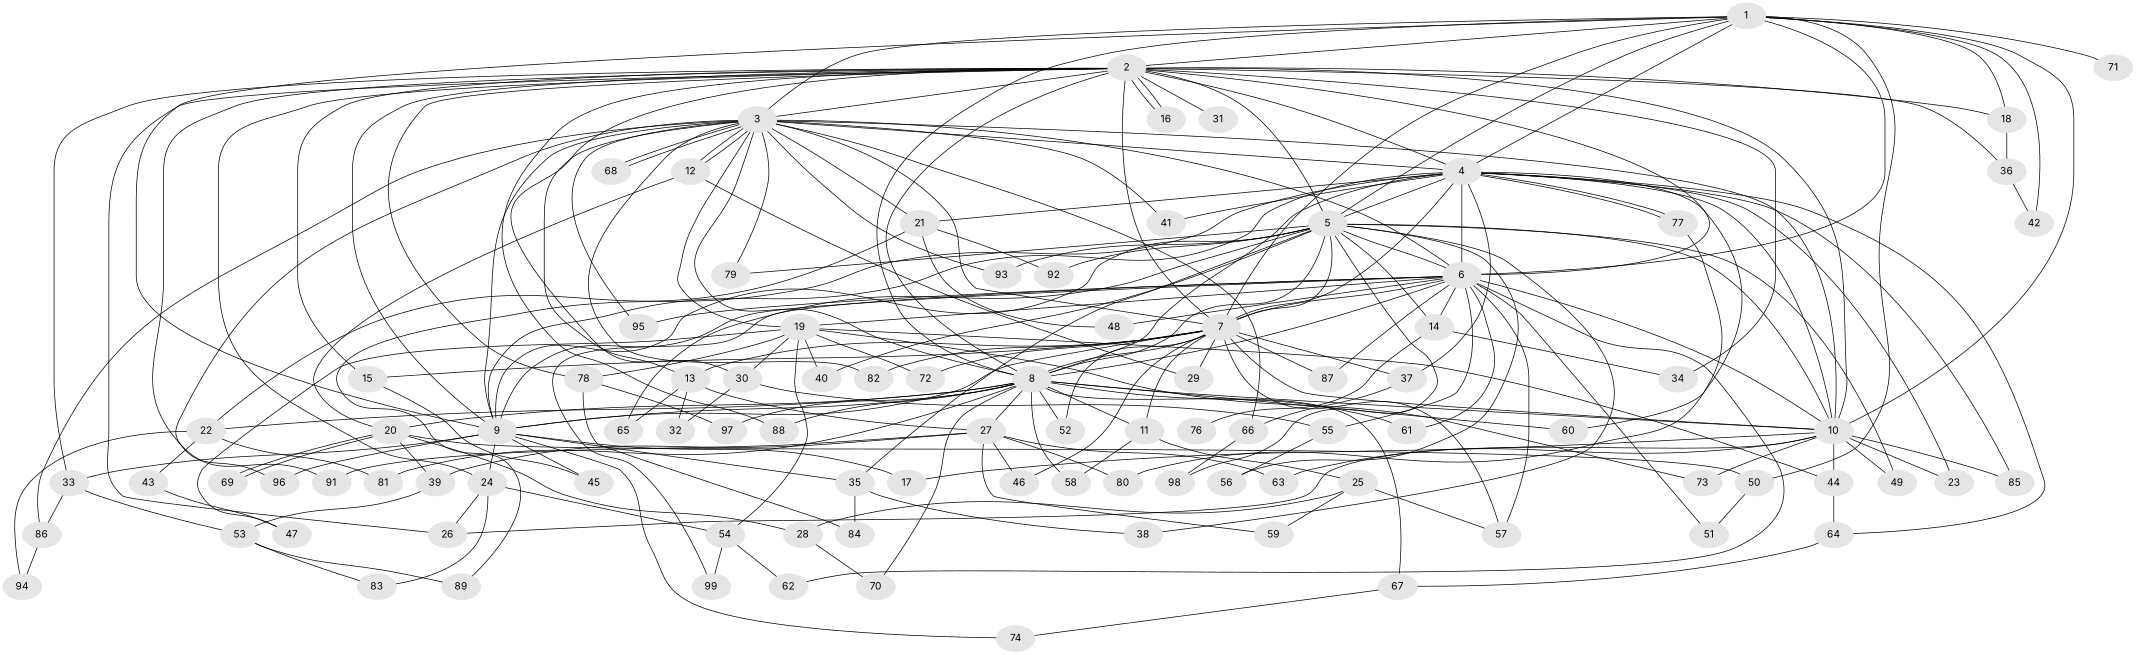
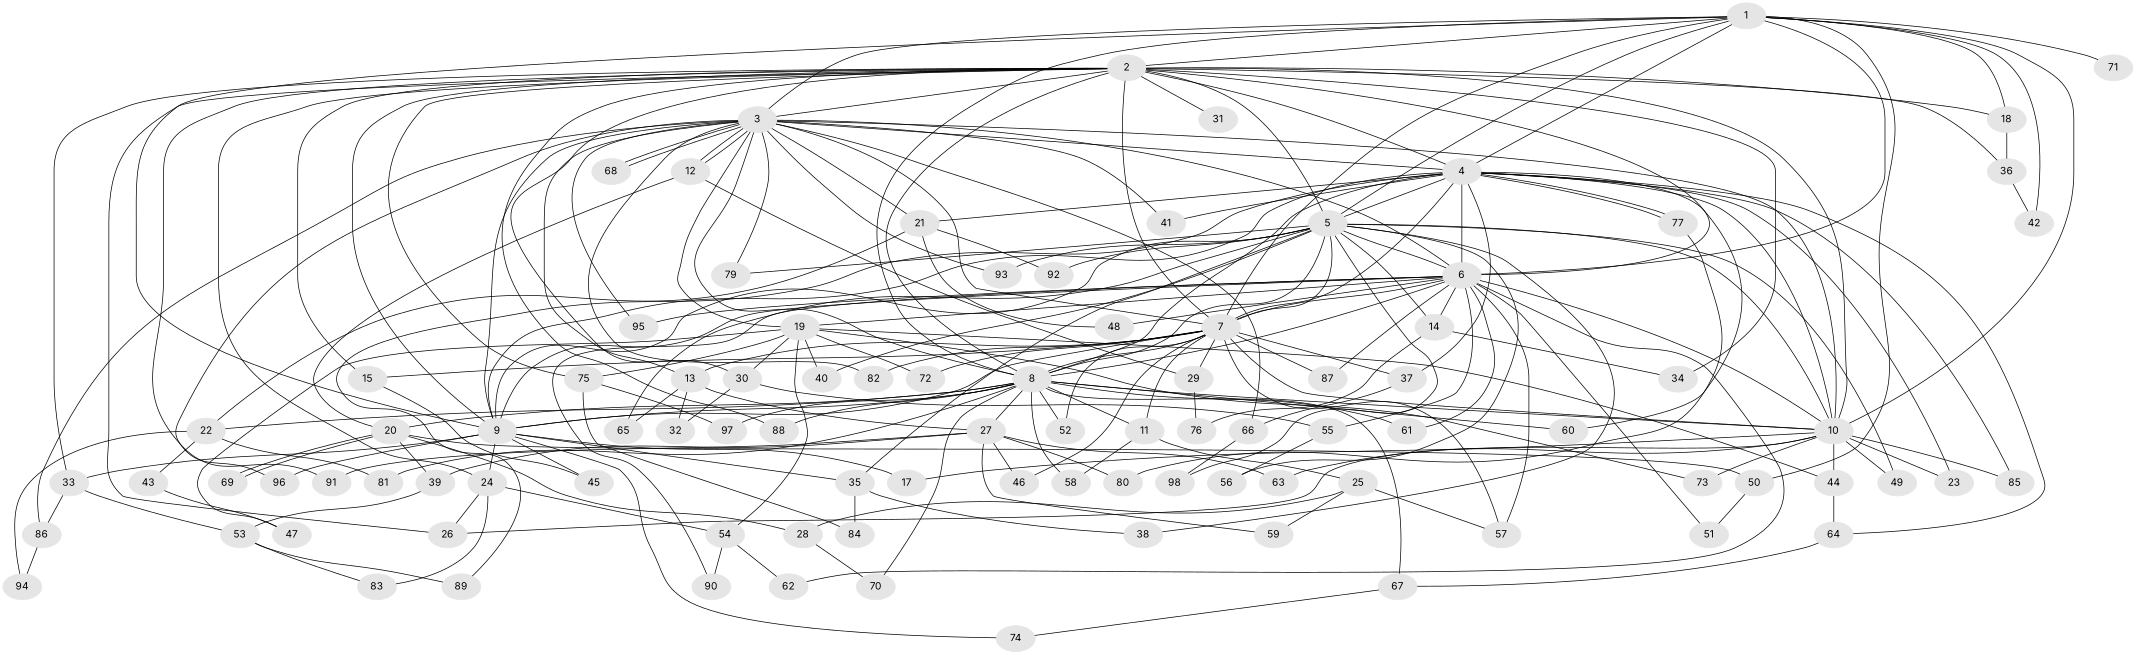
(1166, 120) -> none
(584, 379) -> (584, 379)
none -> (1195, 405)
(711, 587) -> (711, 587)
